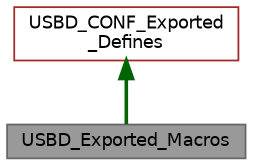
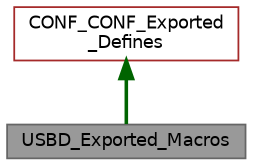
(126, 34) -> (126, 34)
